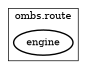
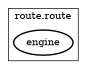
(43, 16) -> (43, 16)
